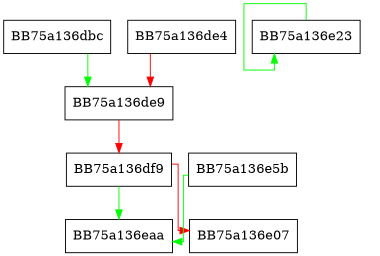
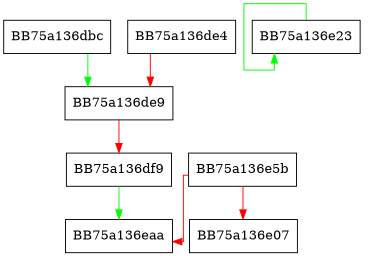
(178, 195) -> (243, 198)
(183, 207) -> (183, 207)
